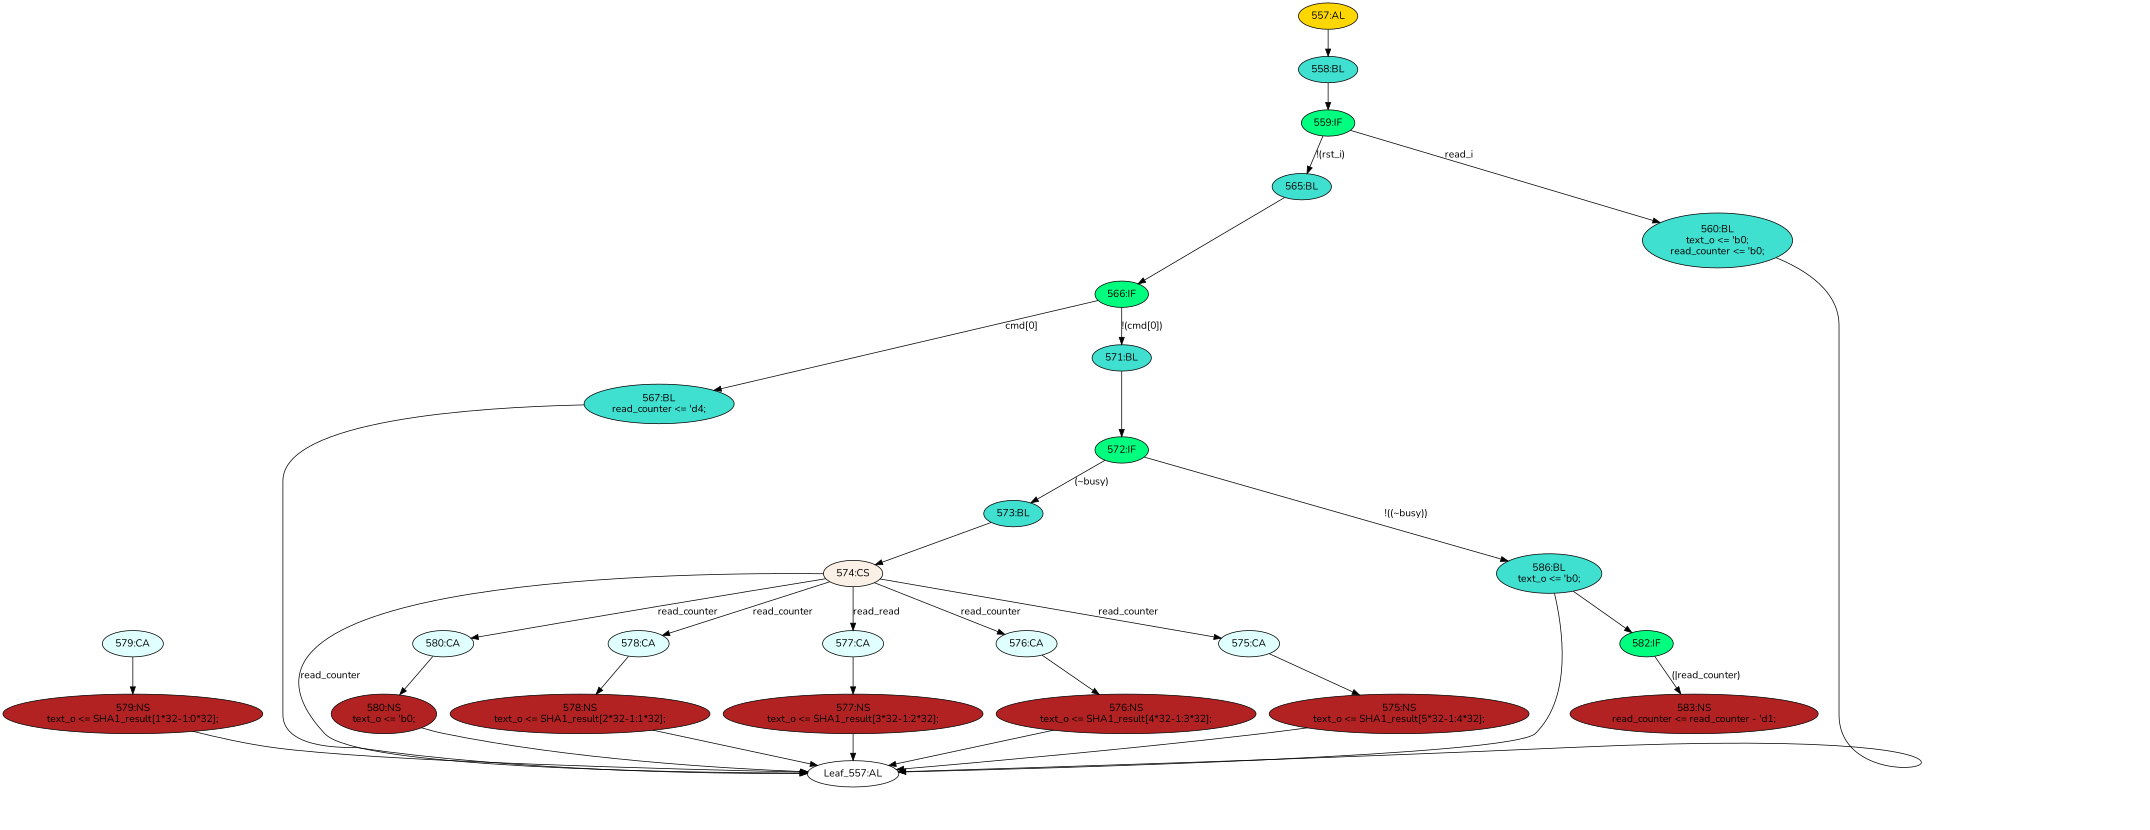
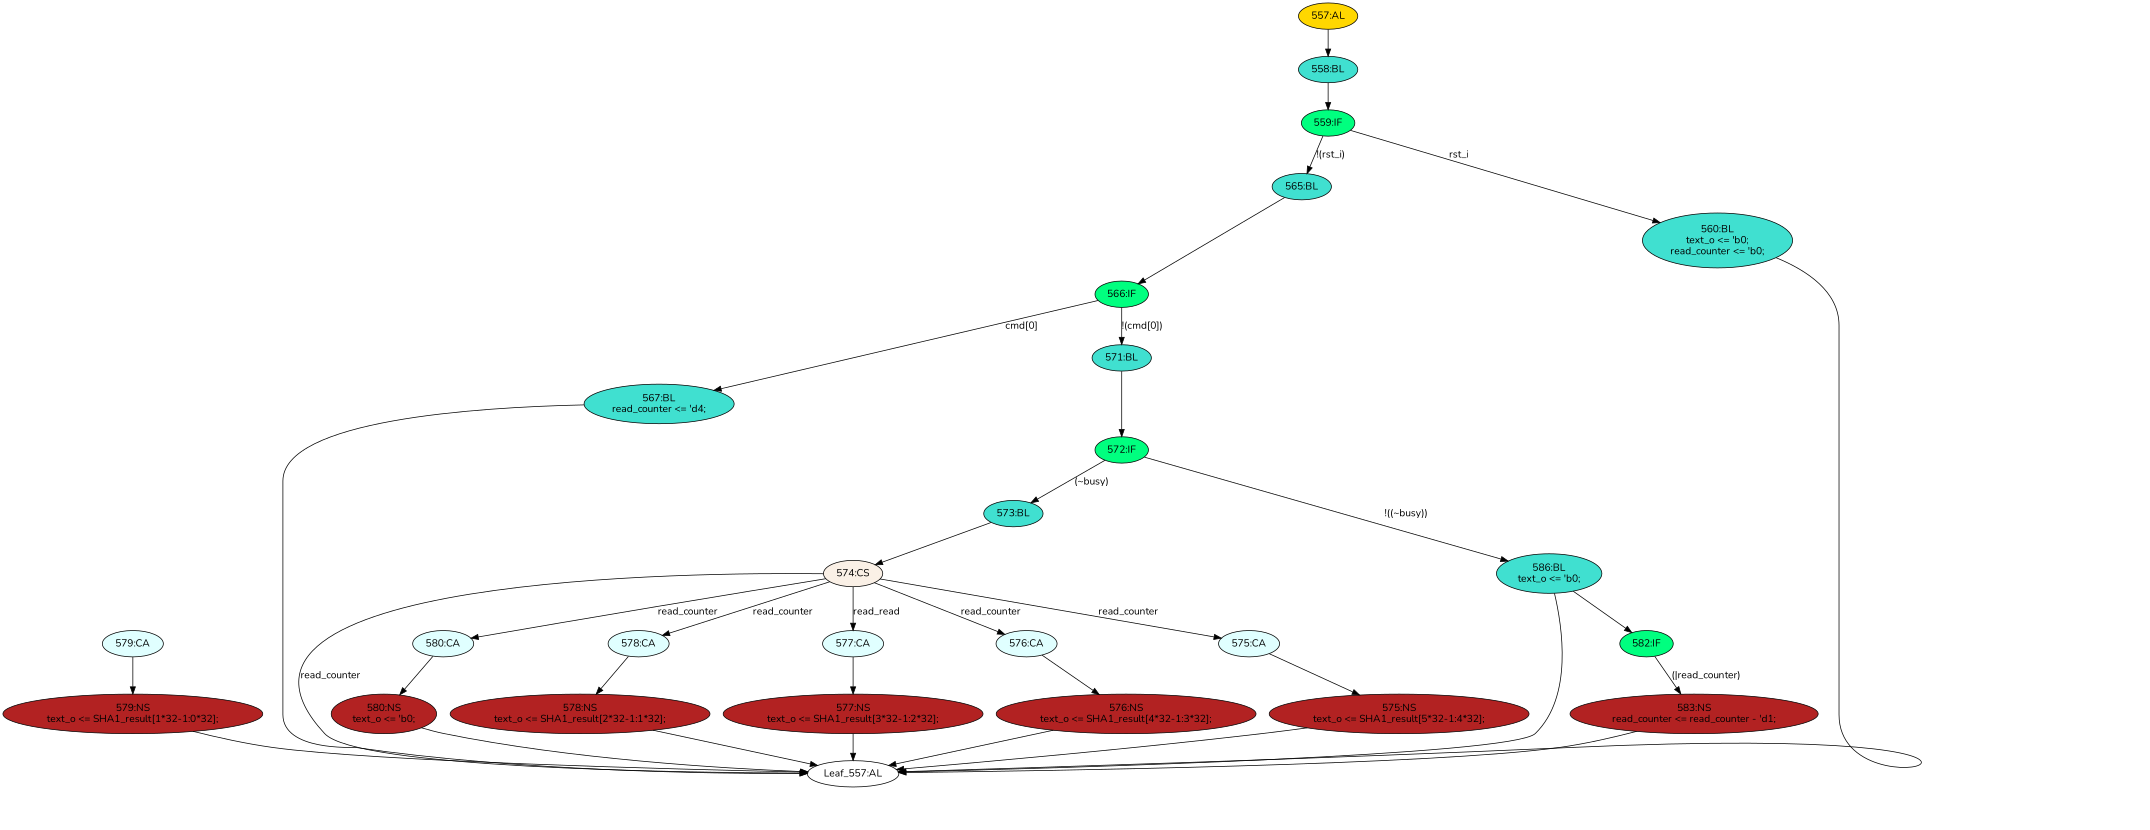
(1459, 155) -> (1459, 155)
none -> (1272, 765)
